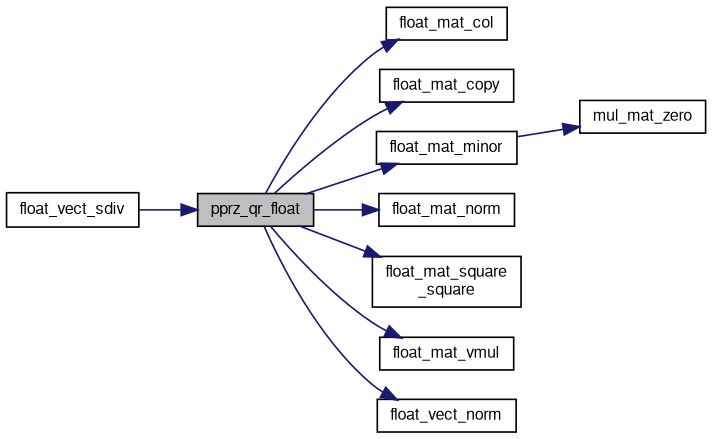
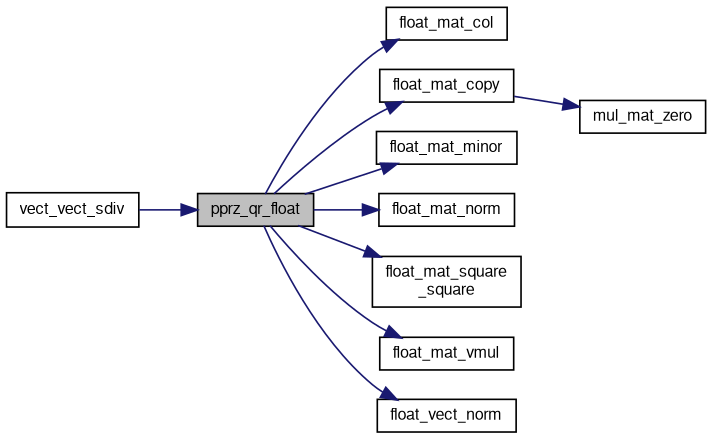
(540, 133) -> (539, 100)
(73, 210) -> (73, 210)
